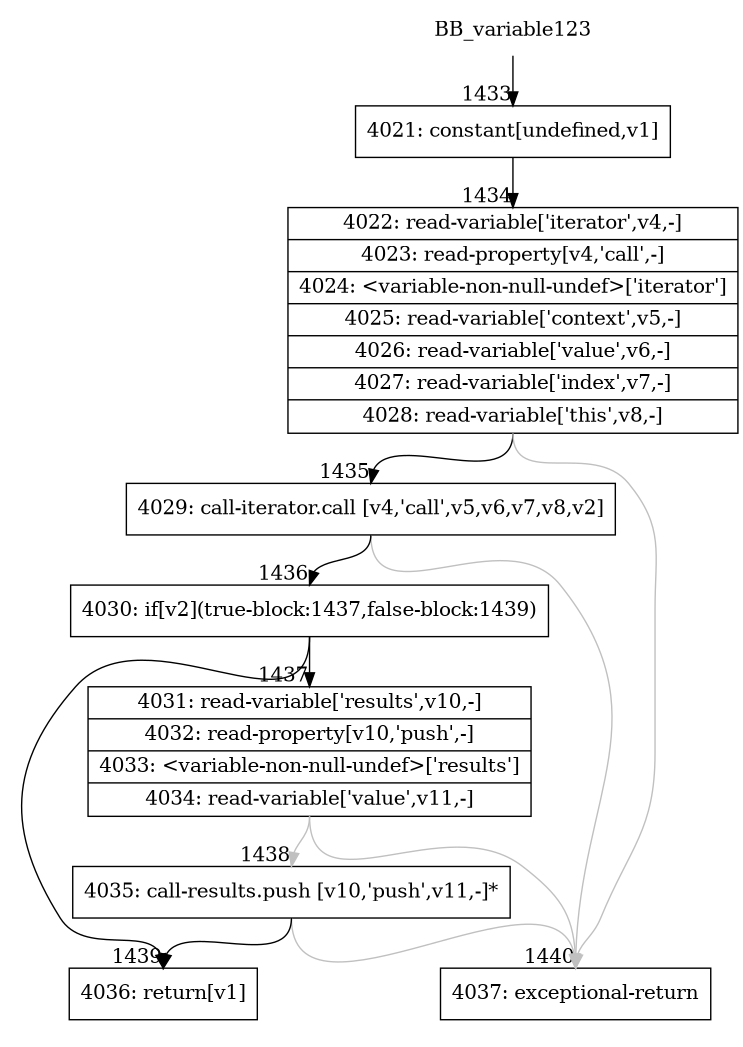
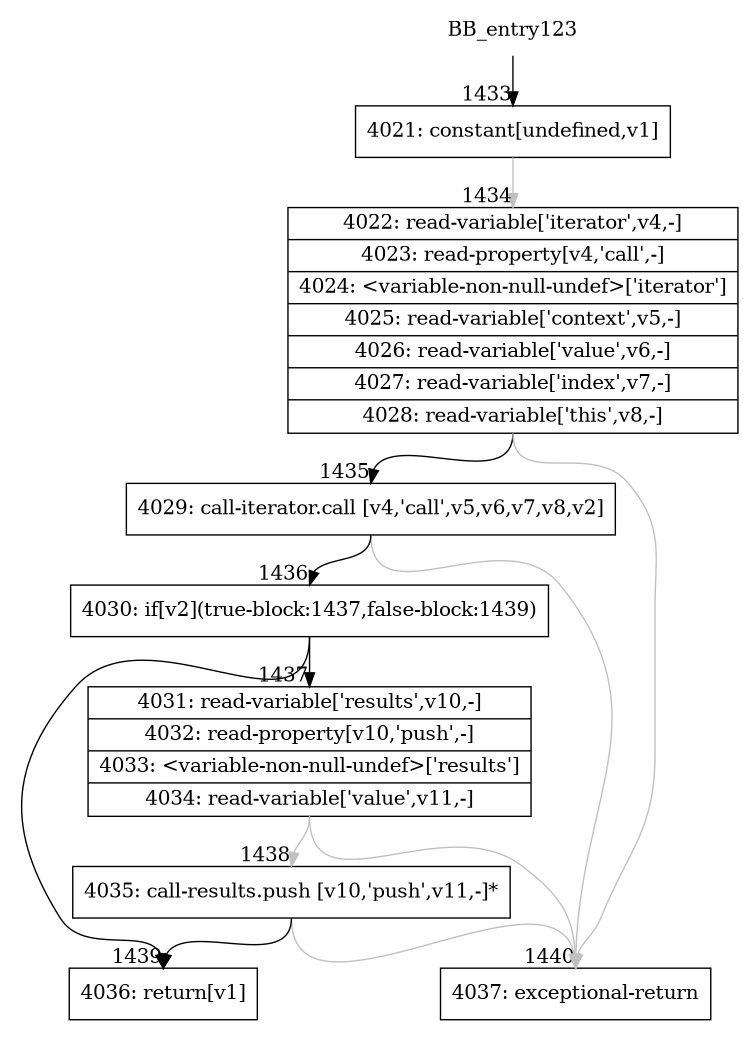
(513, 31) -> (513, 31)
(513, 175) -> (513, 175)
